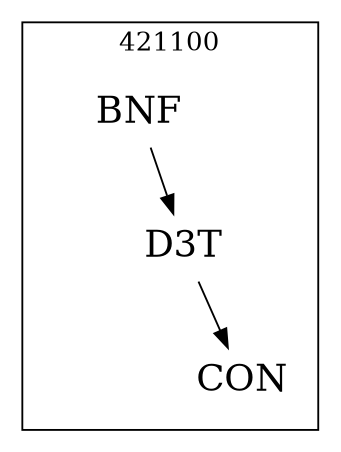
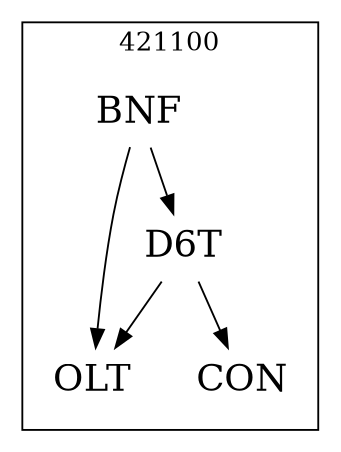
(184, 248) -> (184, 248)
none -> (93, 382)
